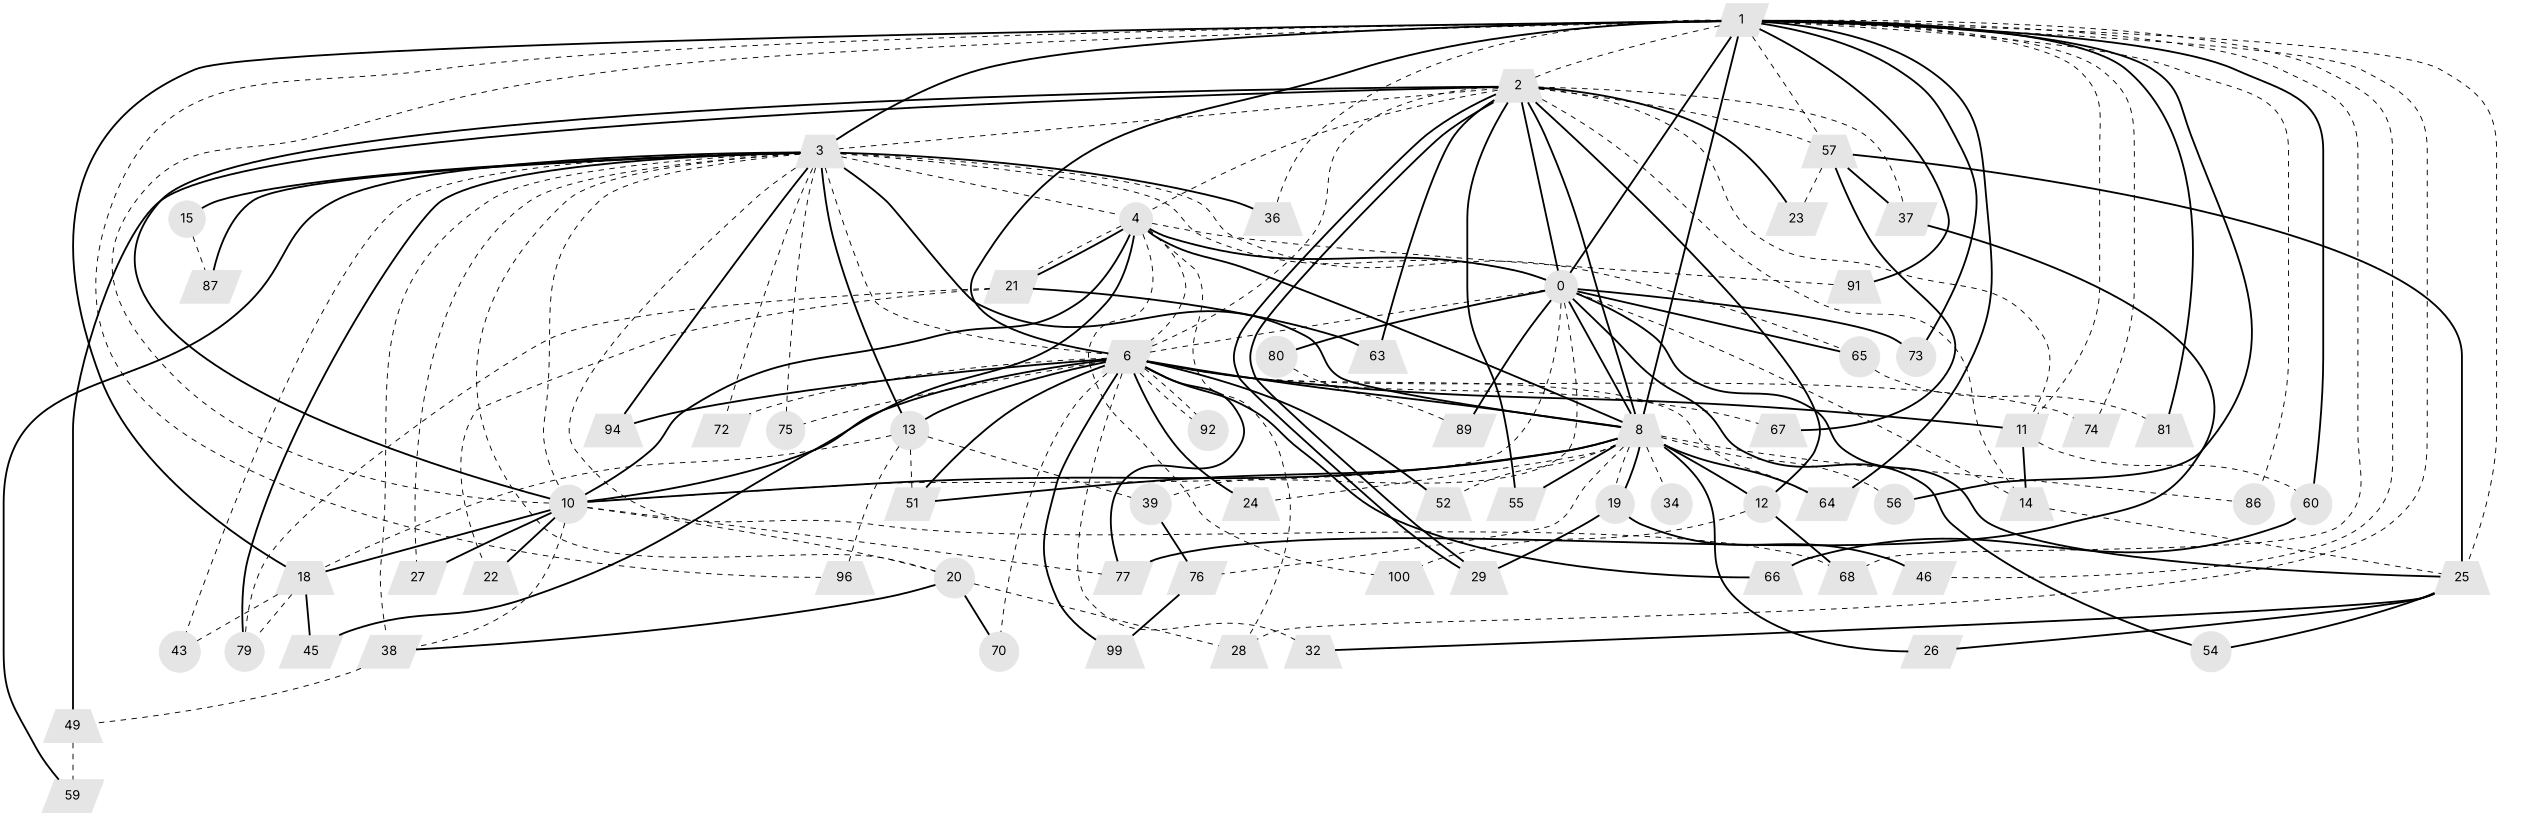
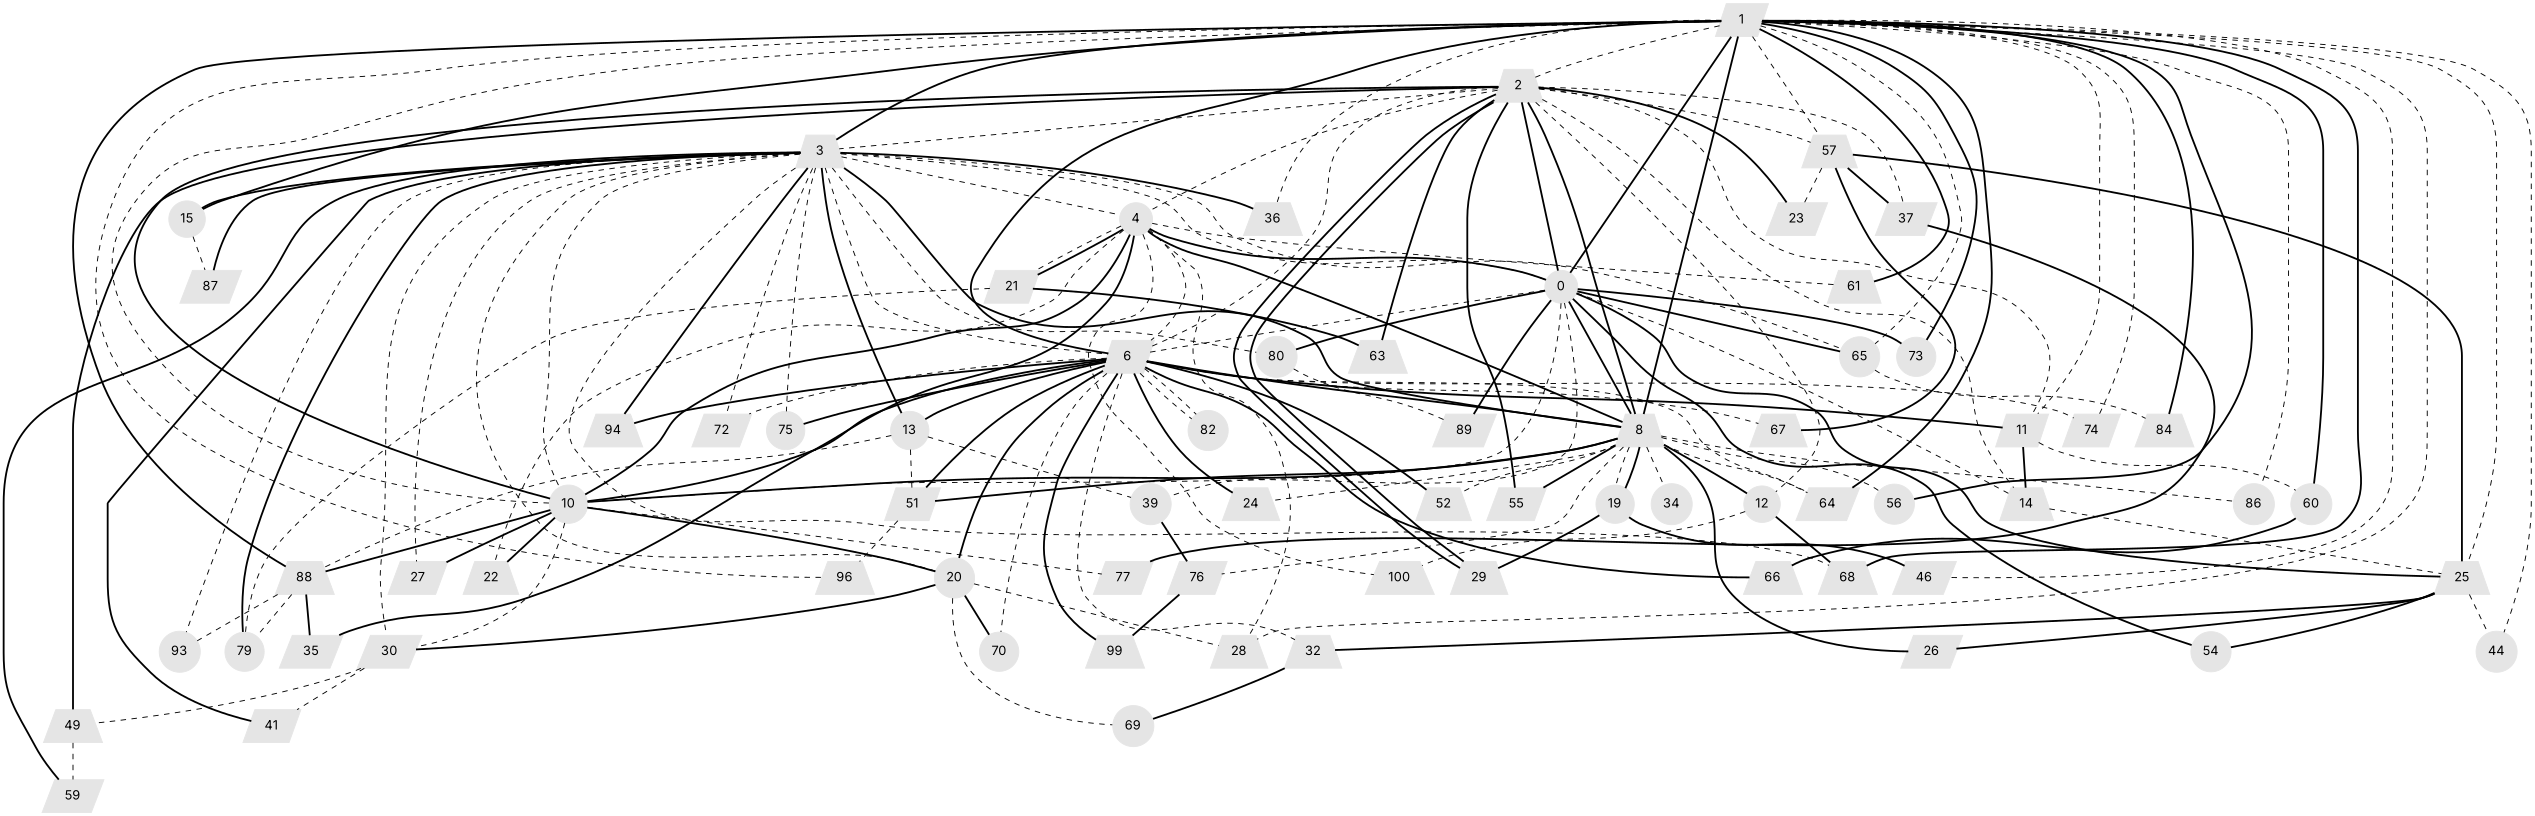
none -> (954, 63)
none -> (1942, 150)
(2358, 221) -> (2358, 221)
(1720, 283) -> (1720, 283)
(1854, 287) -> (1854, 287)
none -> (1036, 331)
(650, 343) -> (772, 331)
(886, 403) -> (886, 403)
(1208, 431) -> (1208, 431)
(2164, 431) -> (2164, 431)
(1725, 465) -> (1725, 465)
(1212, 467) -> (1009, 448)
(869, 502) -> (882, 538)
(771, 536) -> (771, 536)
(305, 578) -> (305, 578)
(180, 652) -> (180, 652)
(311, 652) -> (311, 652)
(390, 652) -> (390, 652)
none -> (2497, 652)
none -> (272, 726)
none -> (1133, 726)
